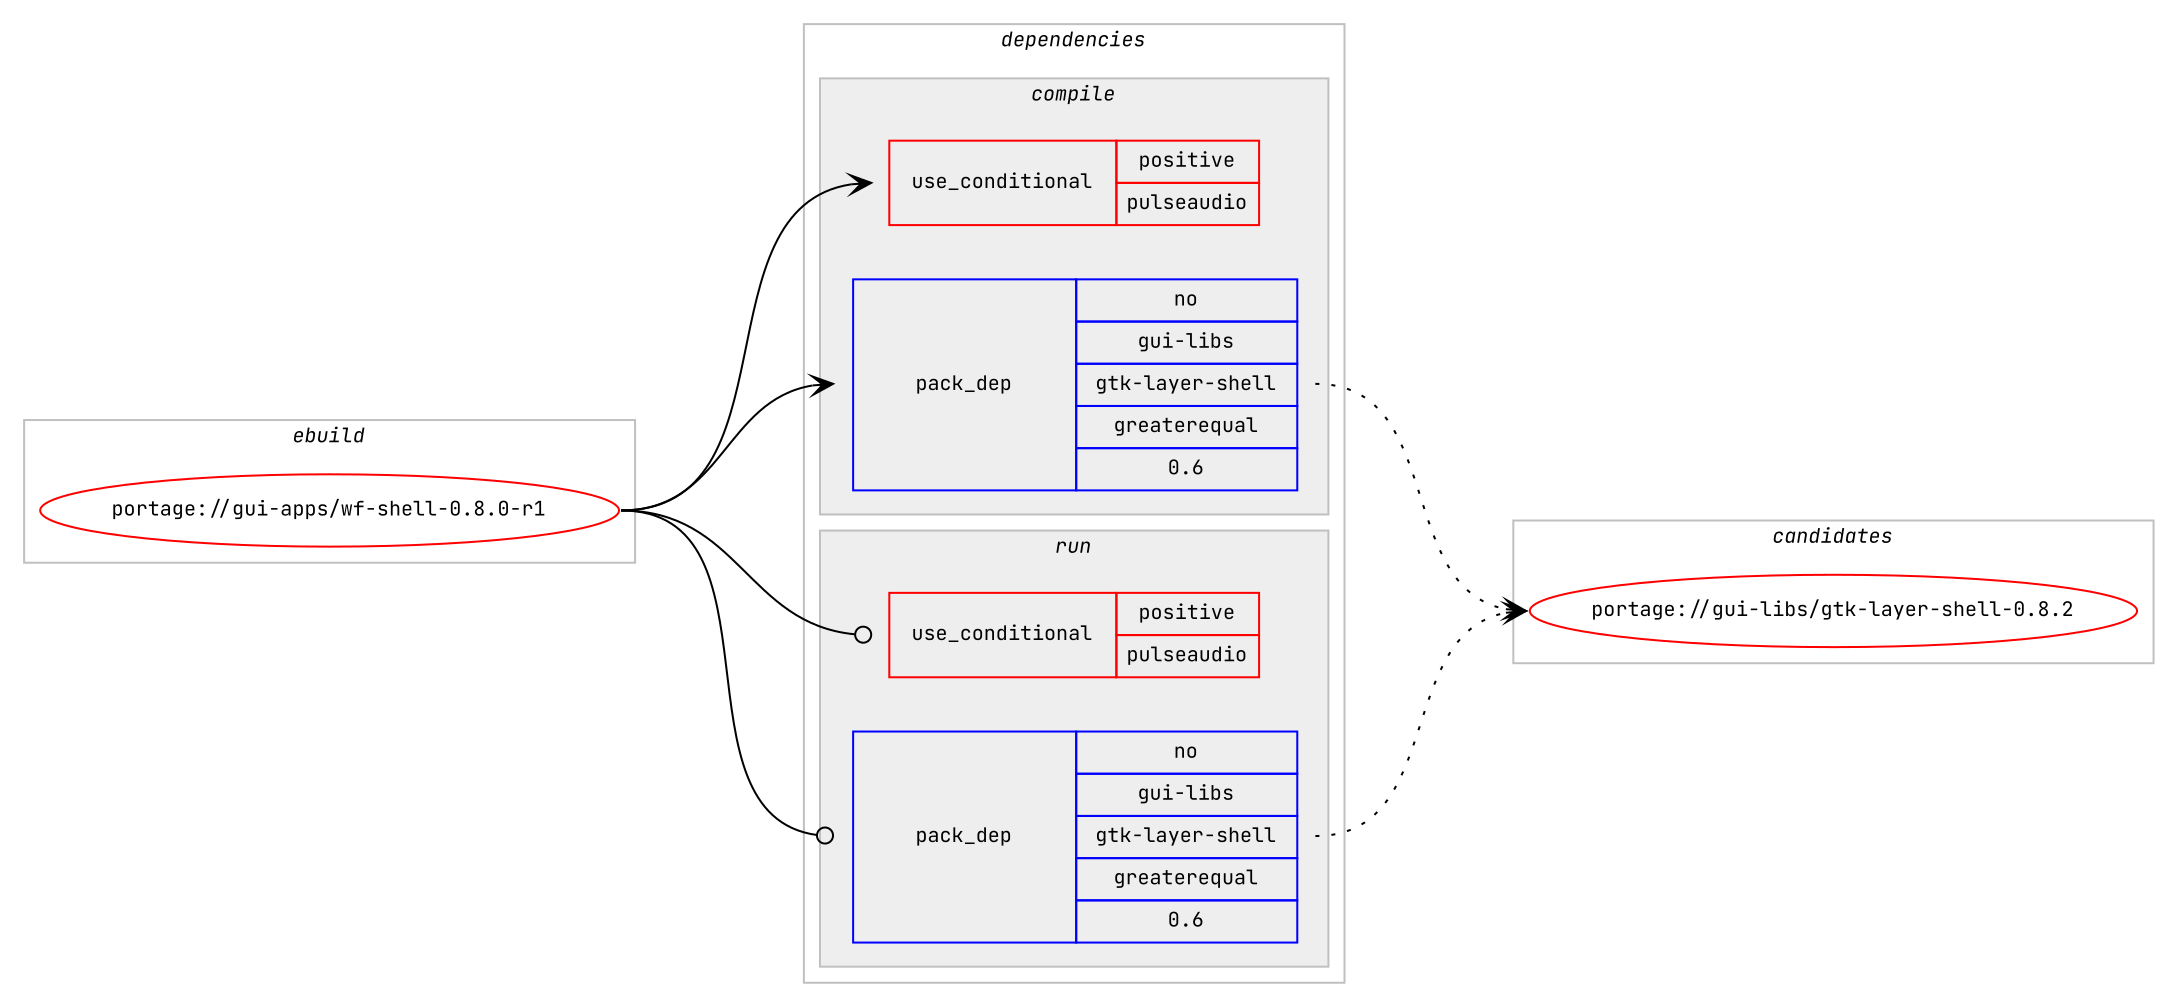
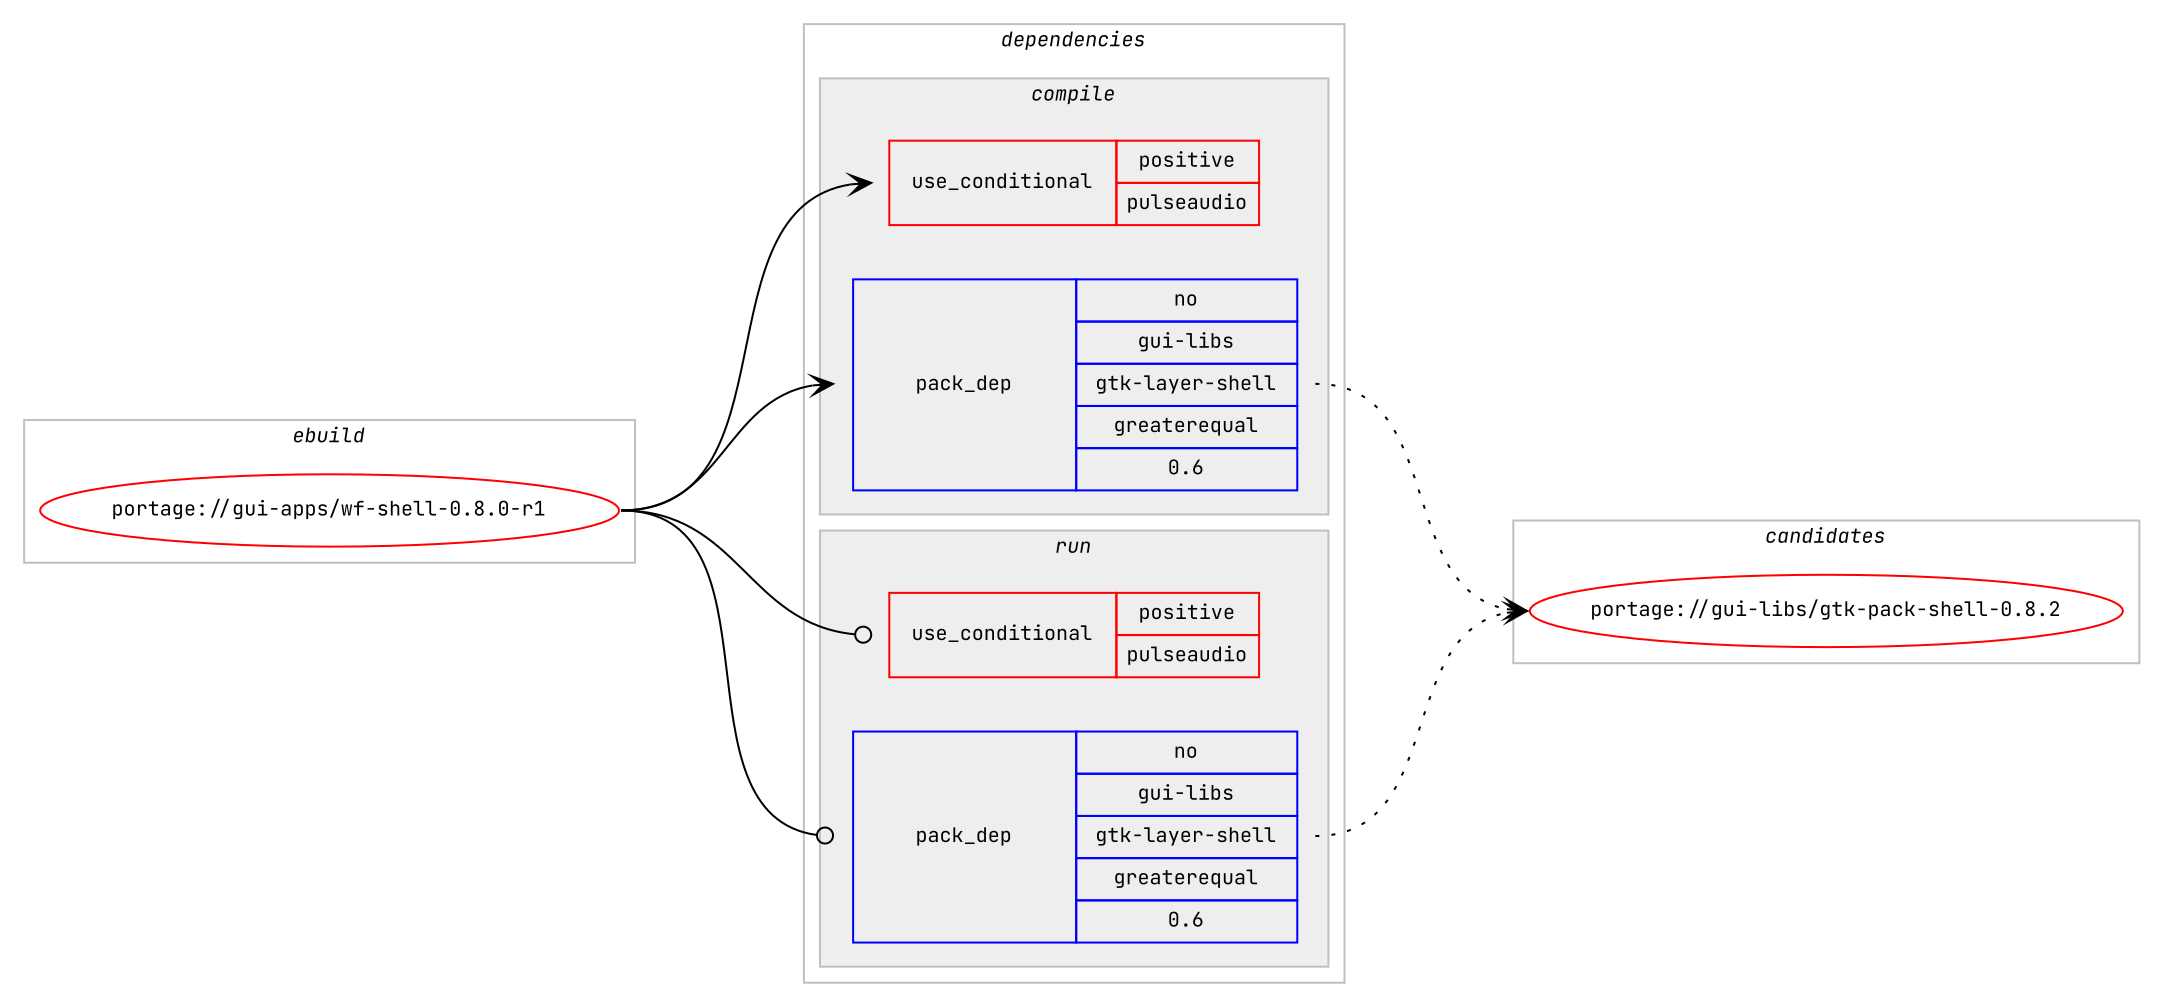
(1833, 611) -> (1826, 611)
